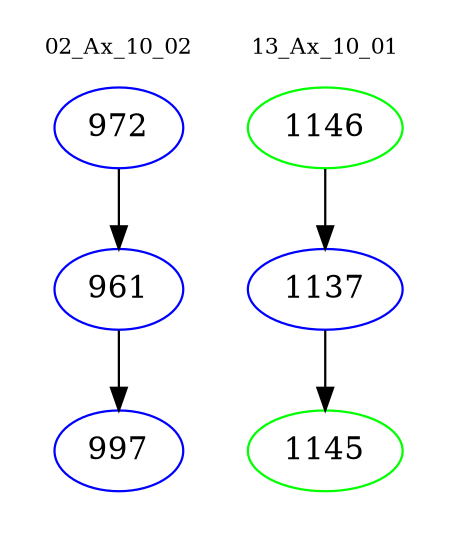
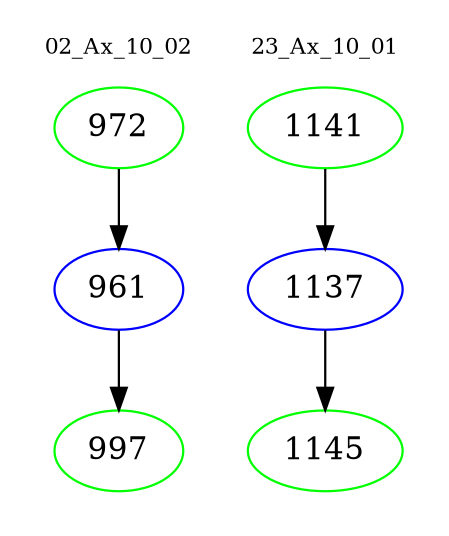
(325, 48) -> (325, 48)
(119, 128) -> (119, 128)
(325, 128) -> (325, 128)
(119, 451) -> (119, 451)
